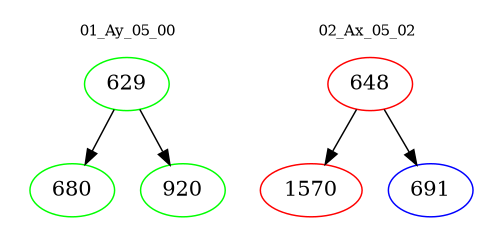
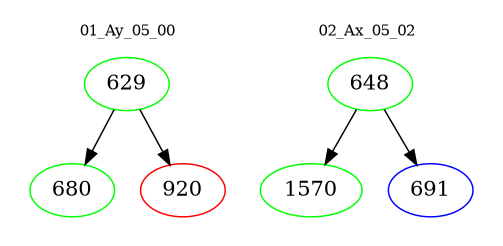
(370, 84) -> (370, 84)
(183, 190) -> (183, 190)
(311, 190) -> (311, 190)
